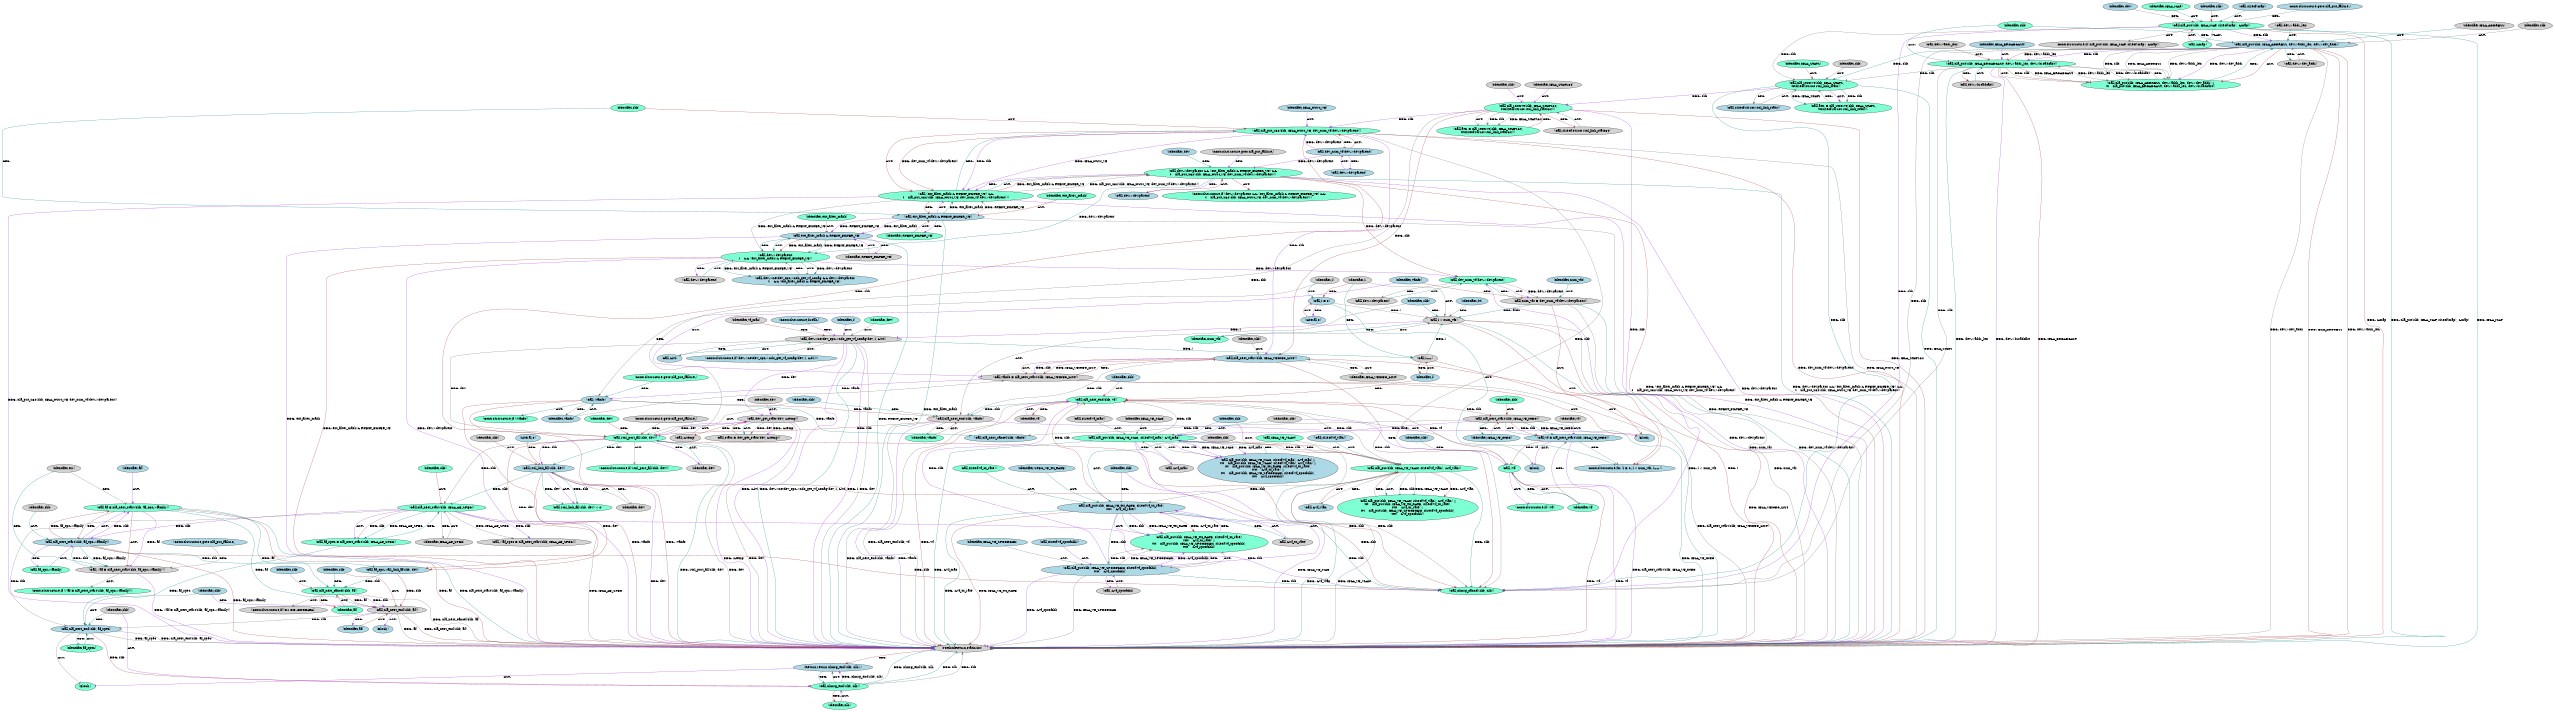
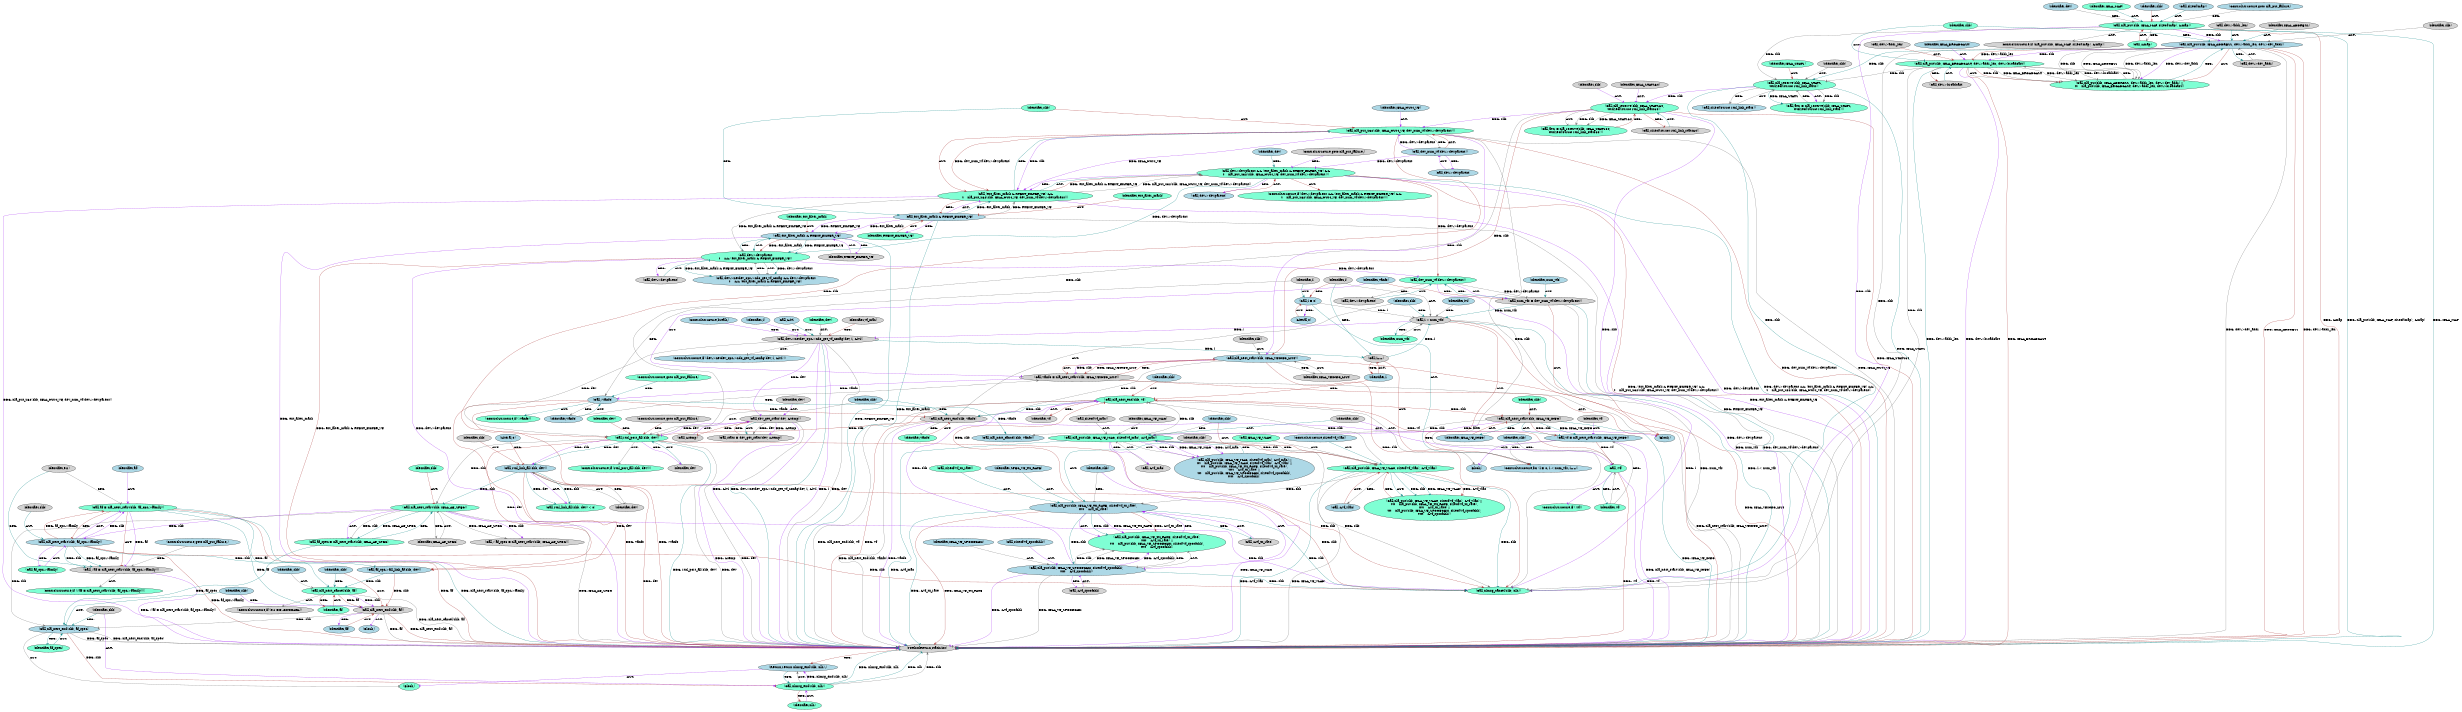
(2217, 35) -> (2155, 35)
(1512, 311) -> (1506, 311)
(735, 345) -> none
(1330, 438) -> (1320, 438)
(667, 641) -> (643, 632)
